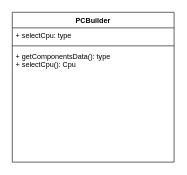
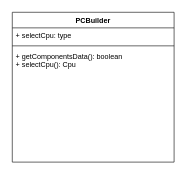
(68, 61) -> (73, 61)
